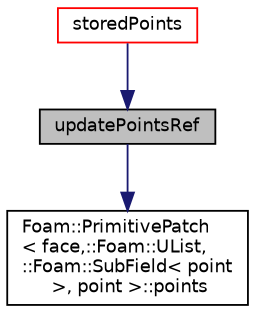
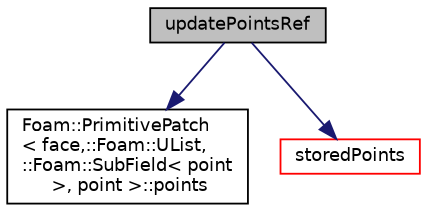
(128, 67) -> (288, 84)
